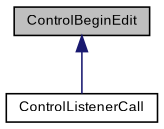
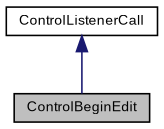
(82, 73) -> (82, 73)
